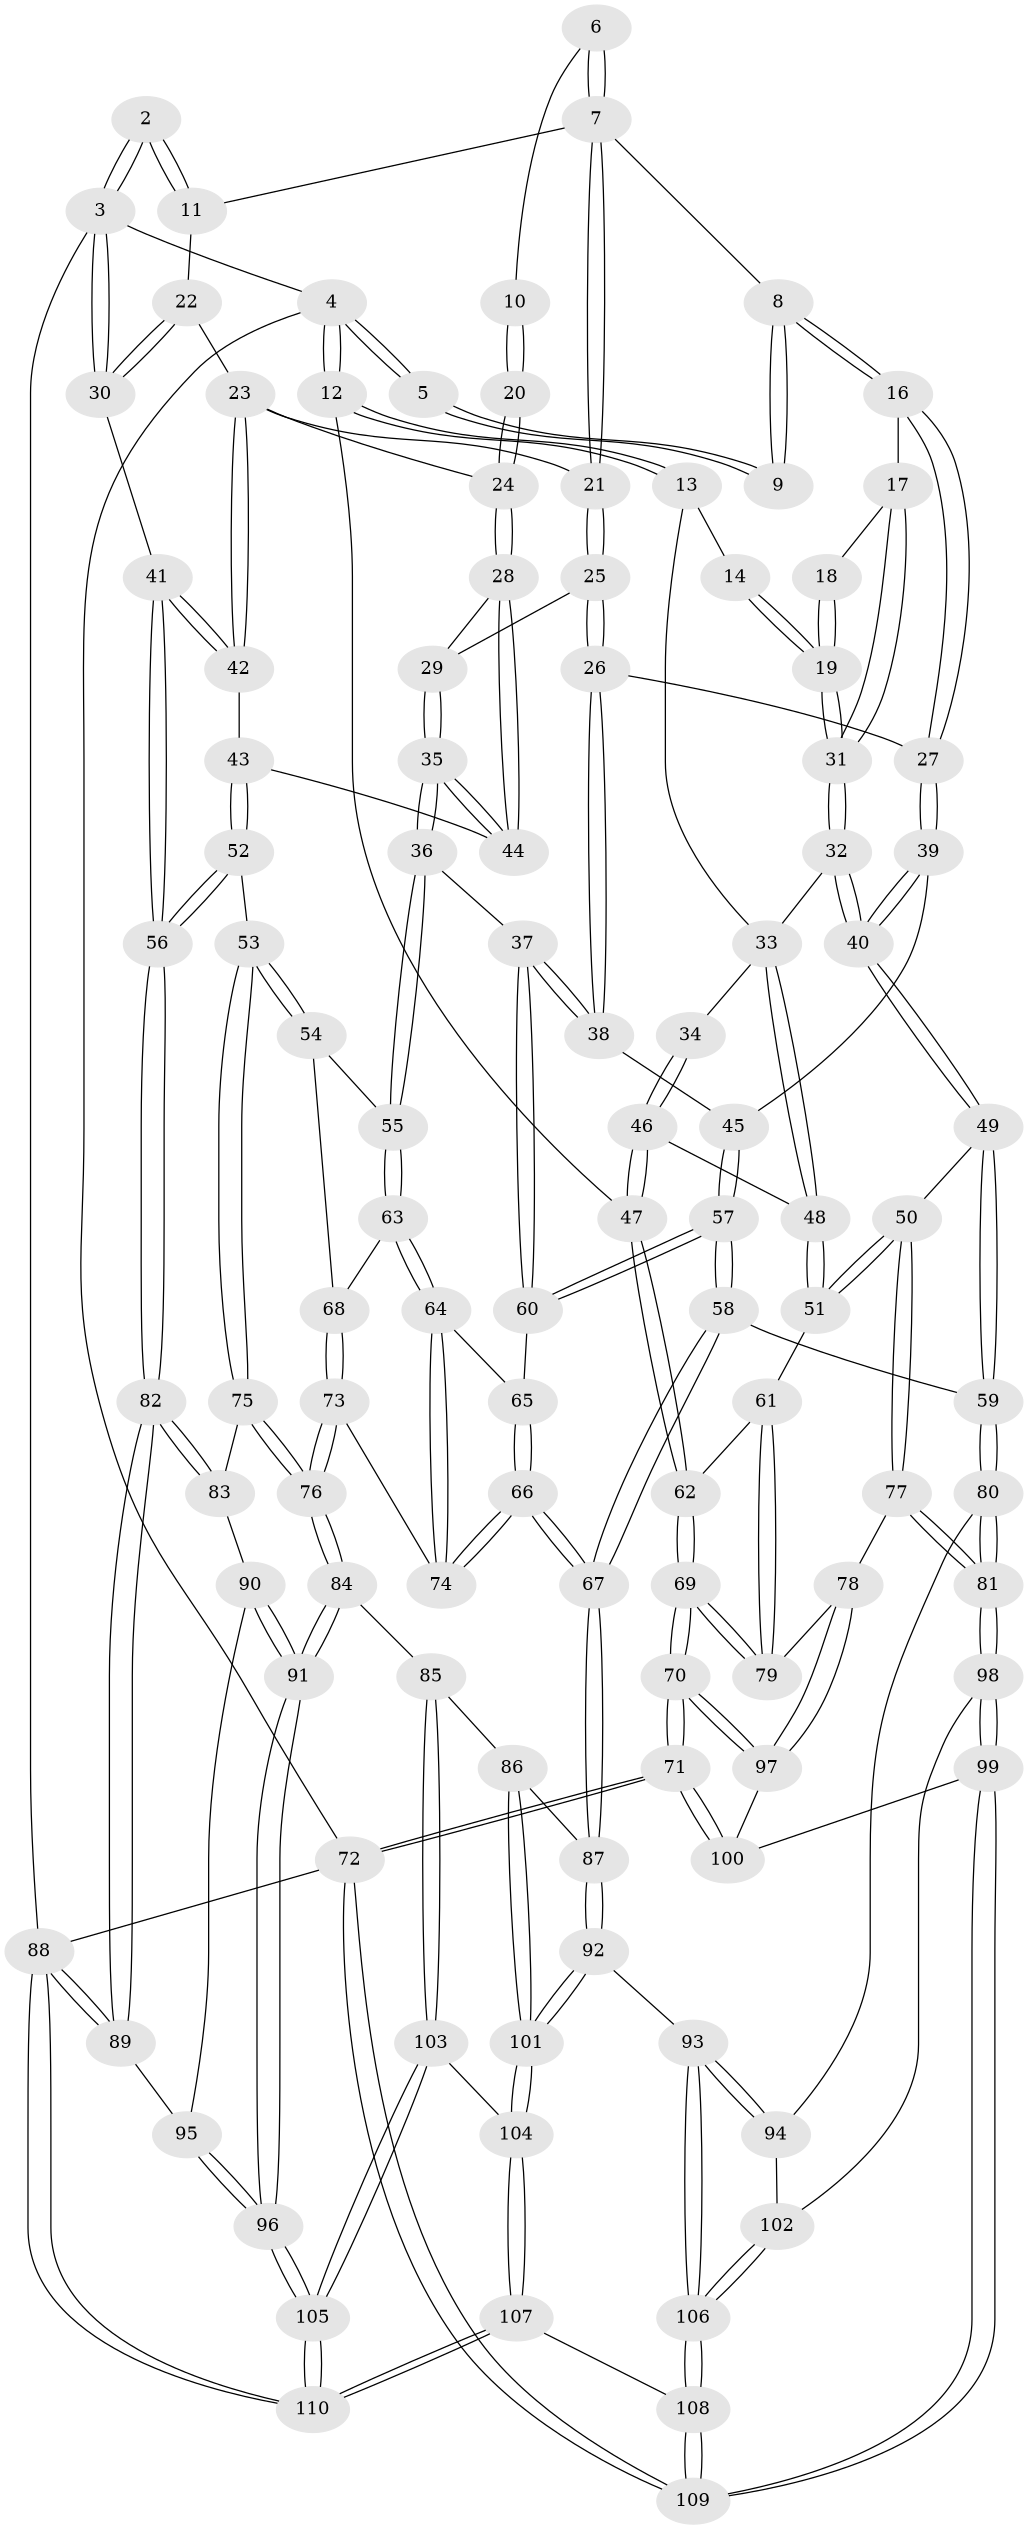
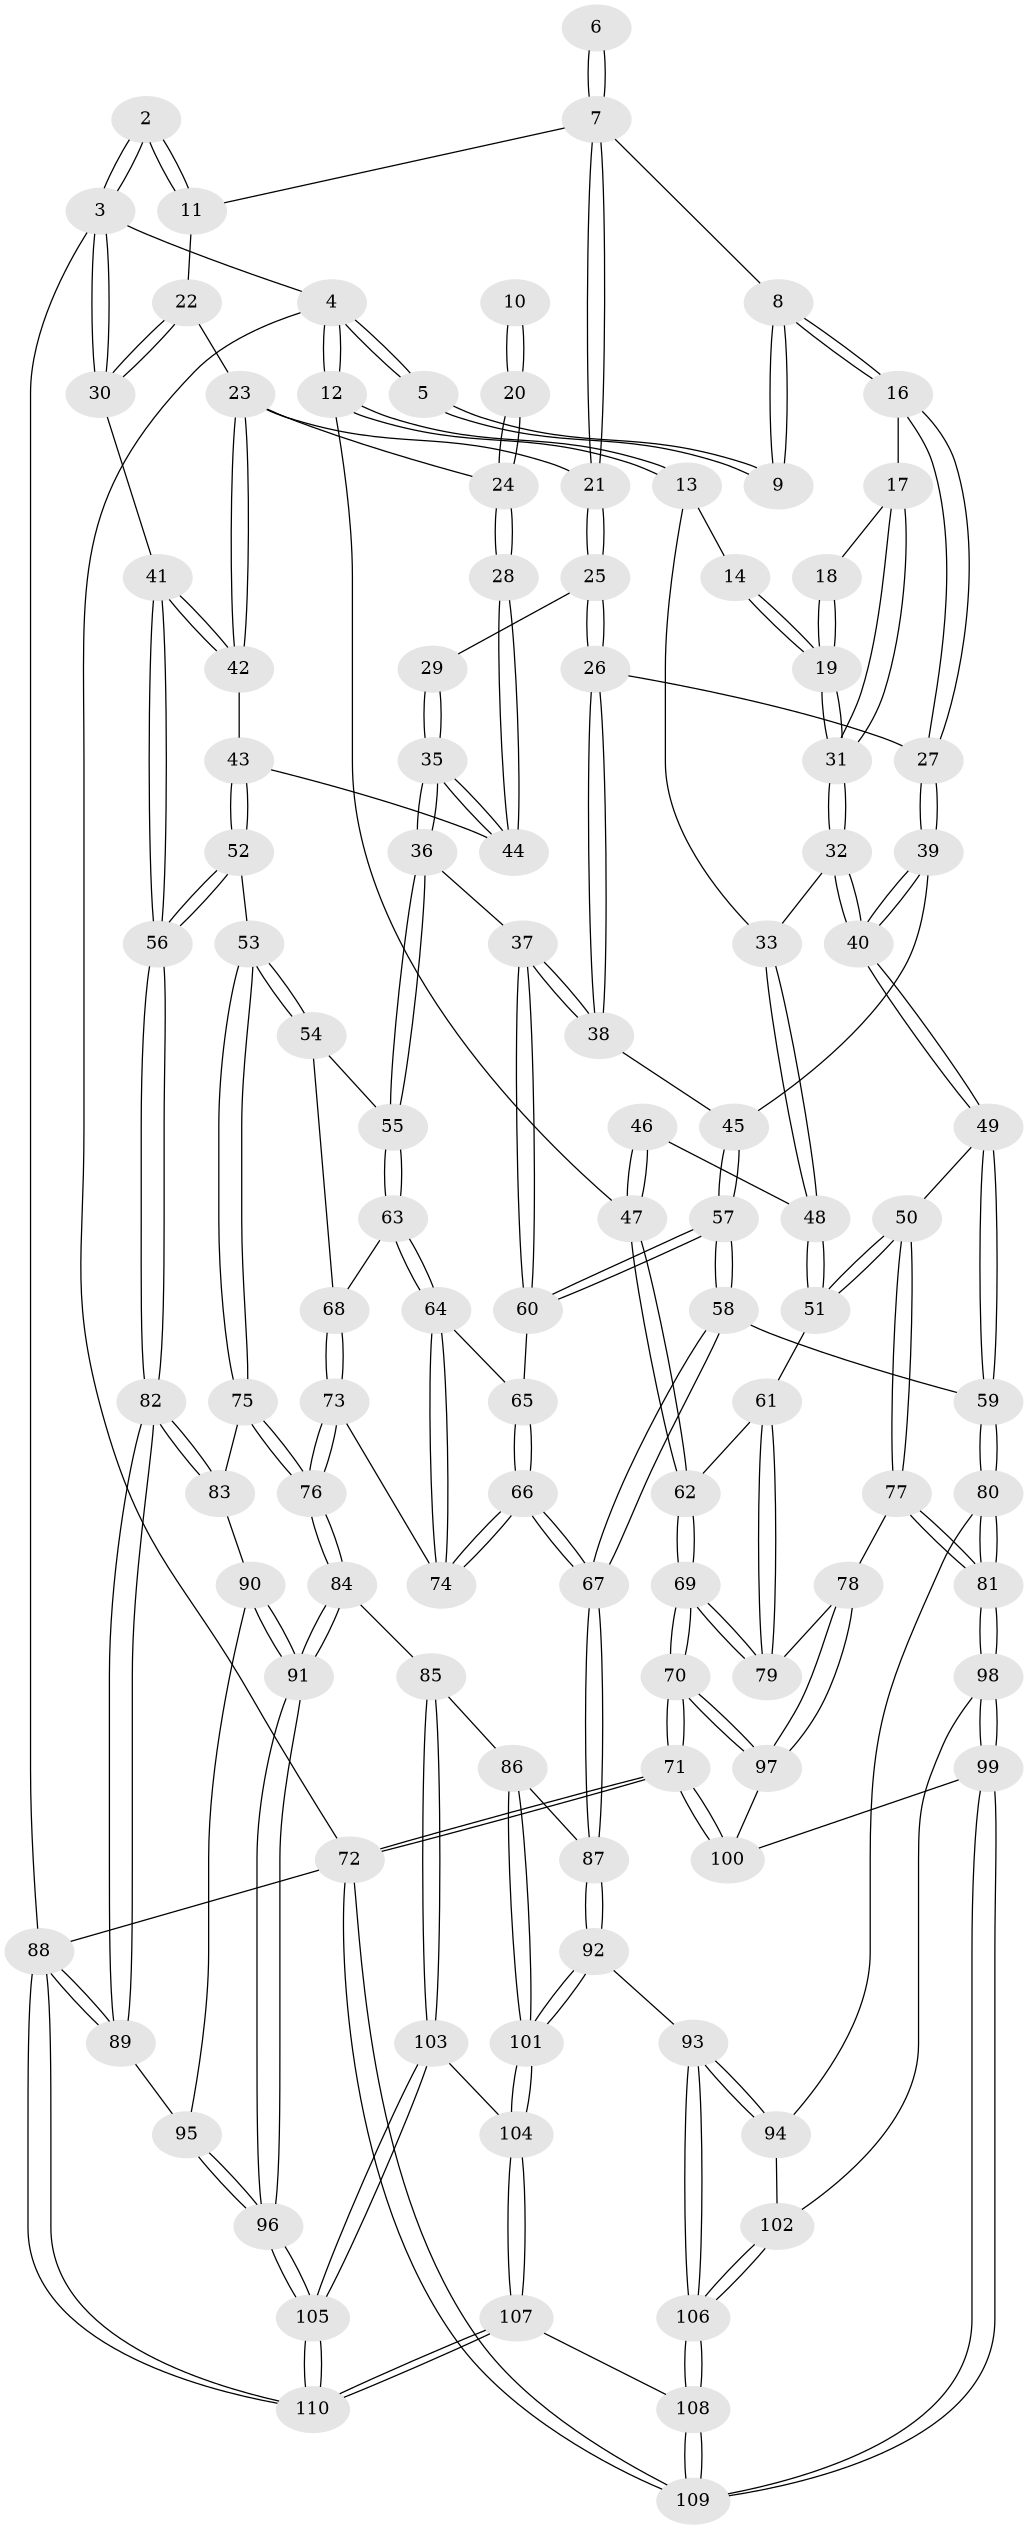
(532, 159) -> none
(468, 623) -> none
(691, 1036) -> none
